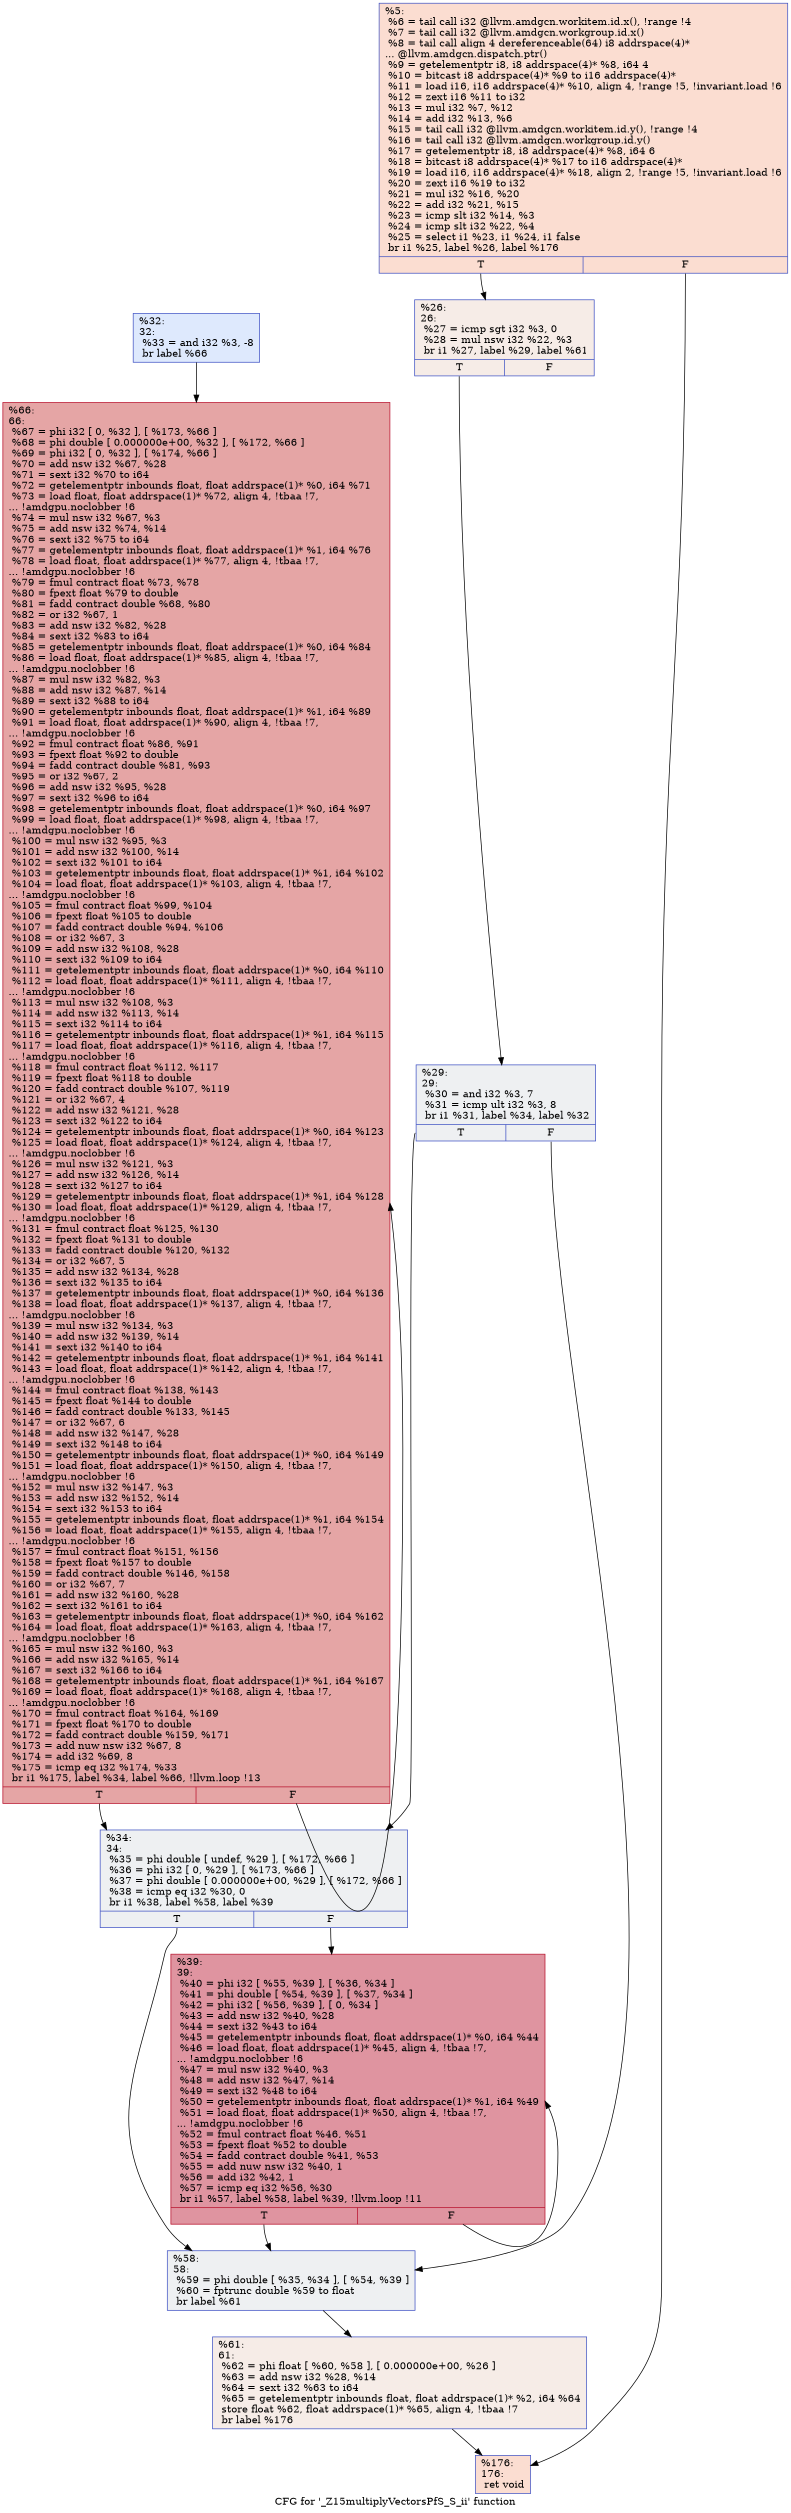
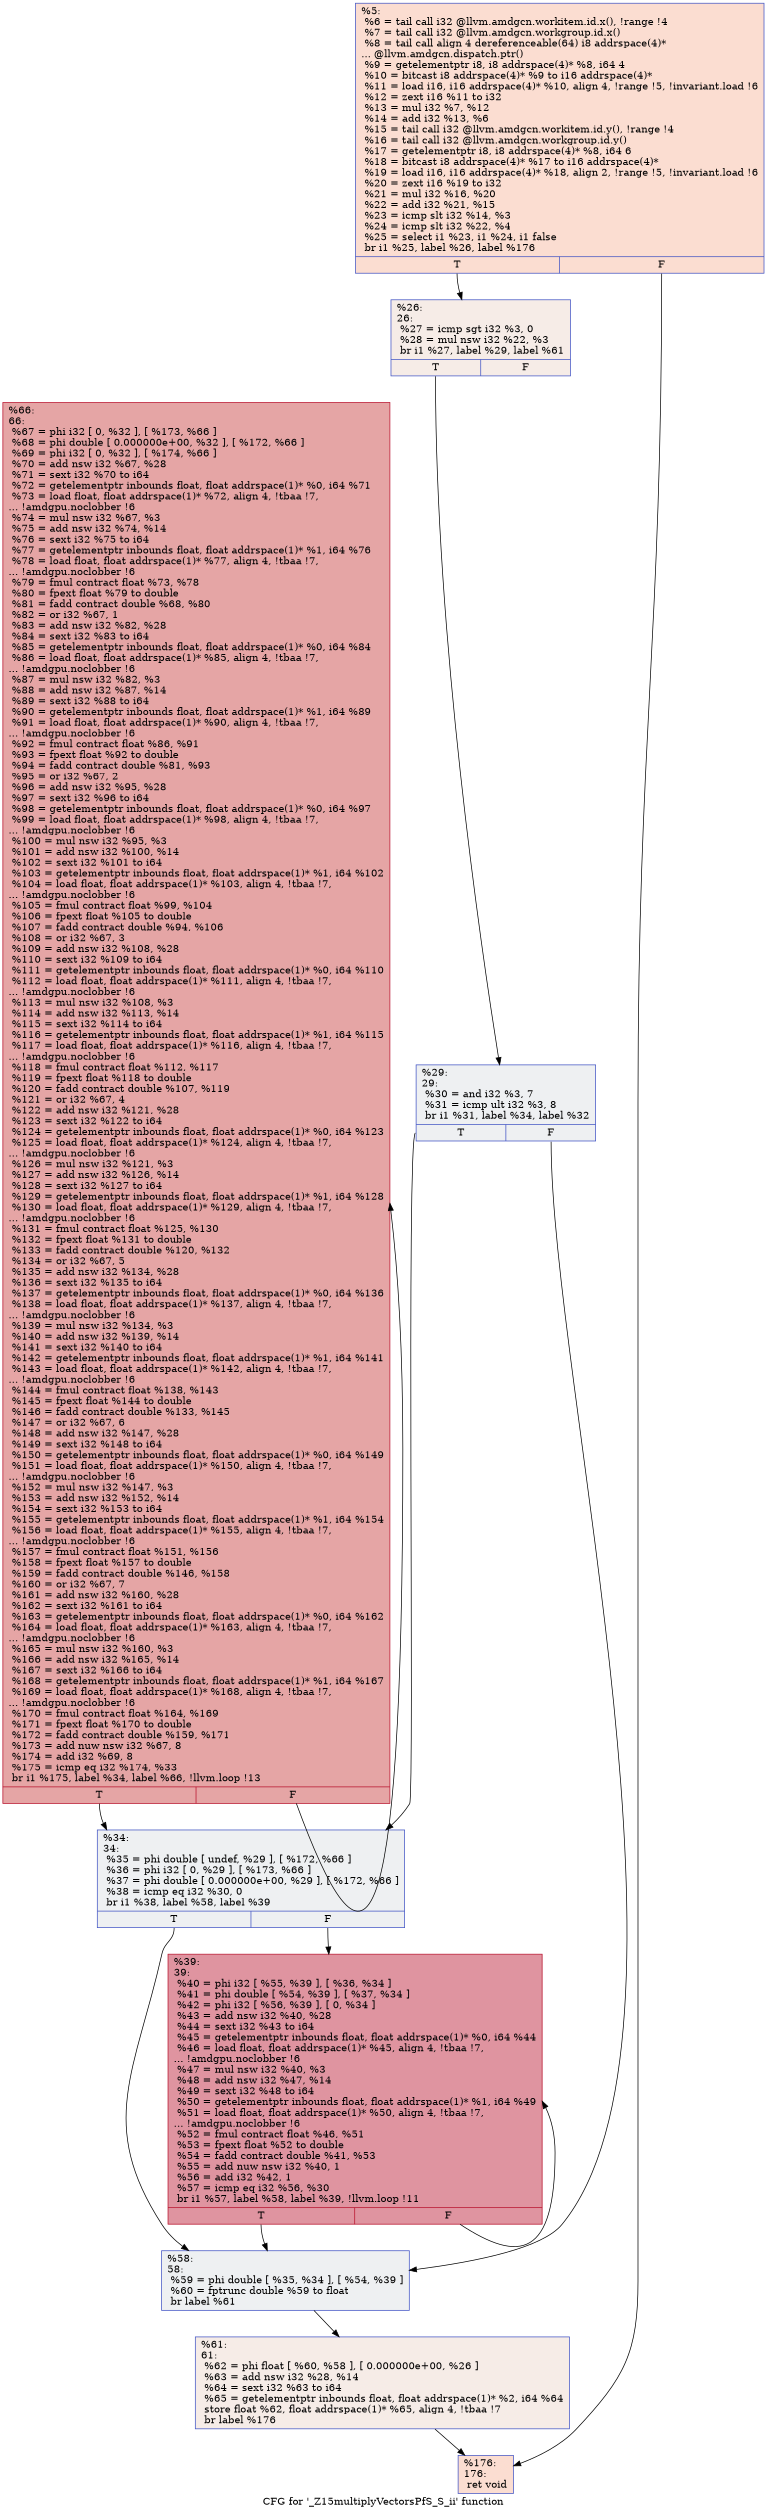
(196, 338) -> none
